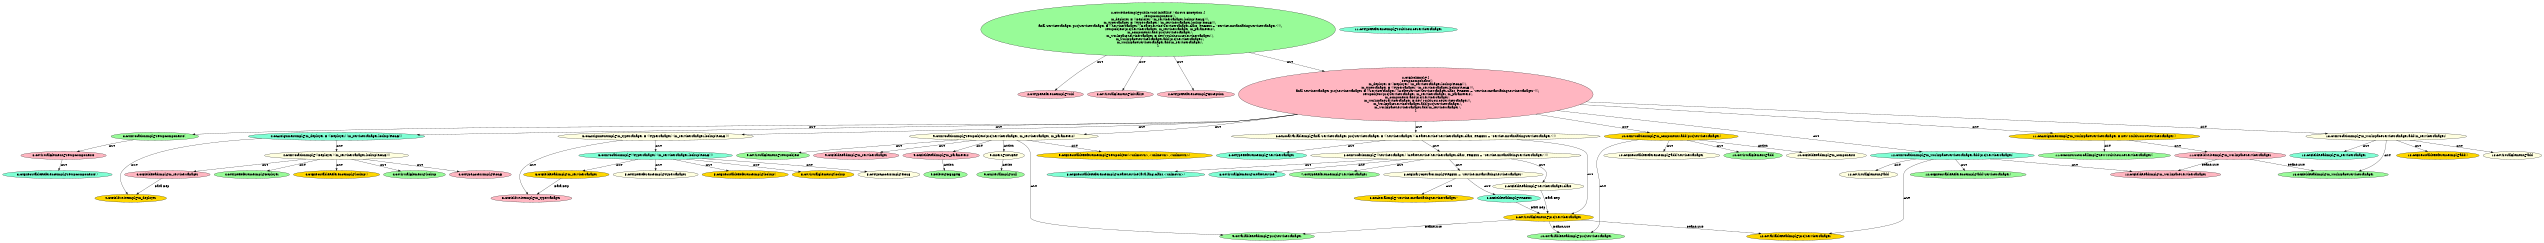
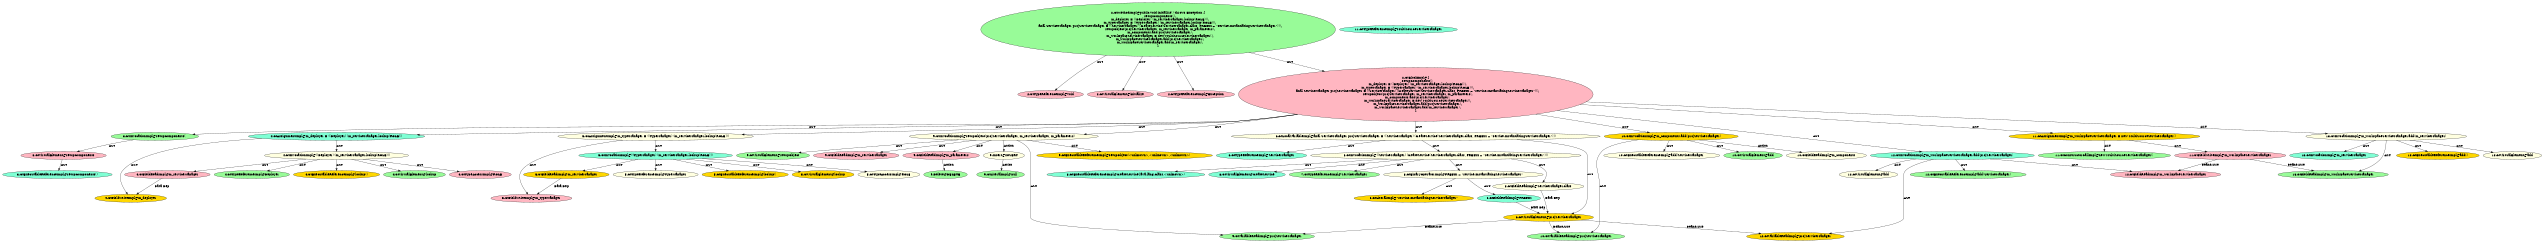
(2334, 155) -> (2334, 155)
